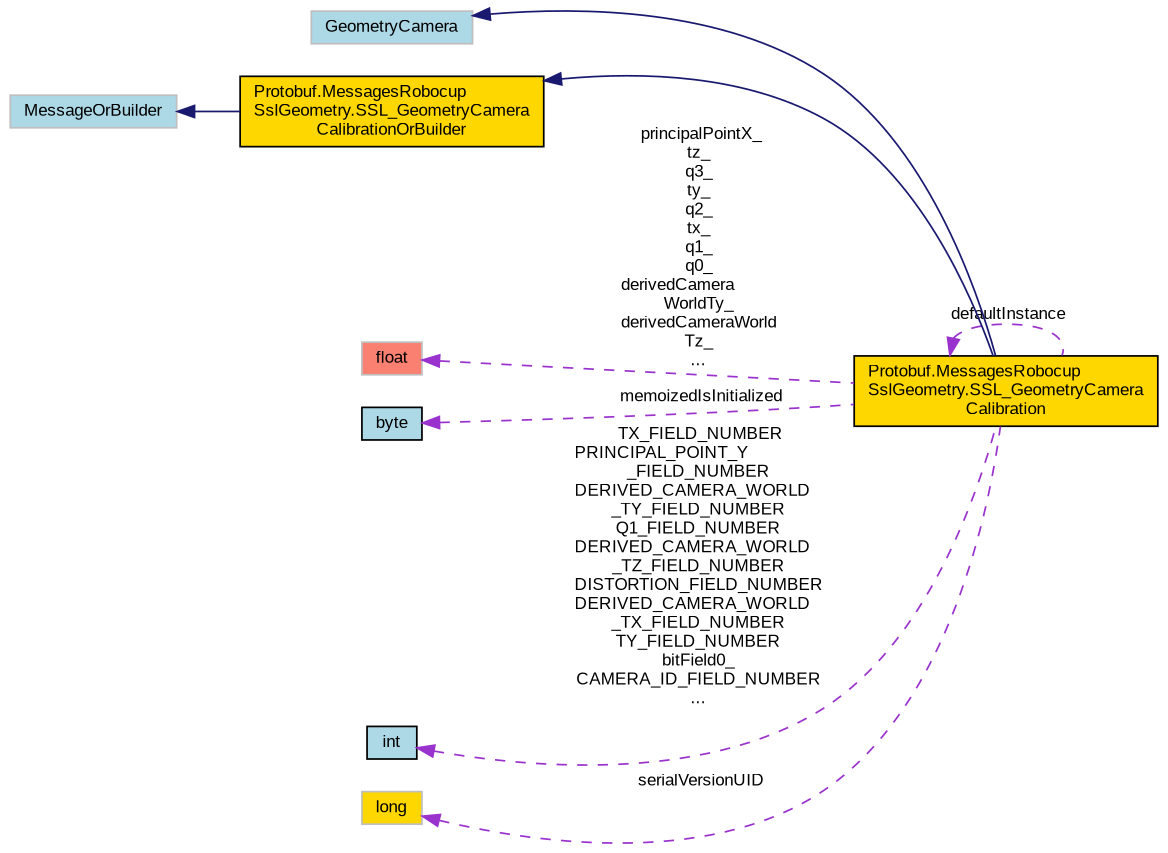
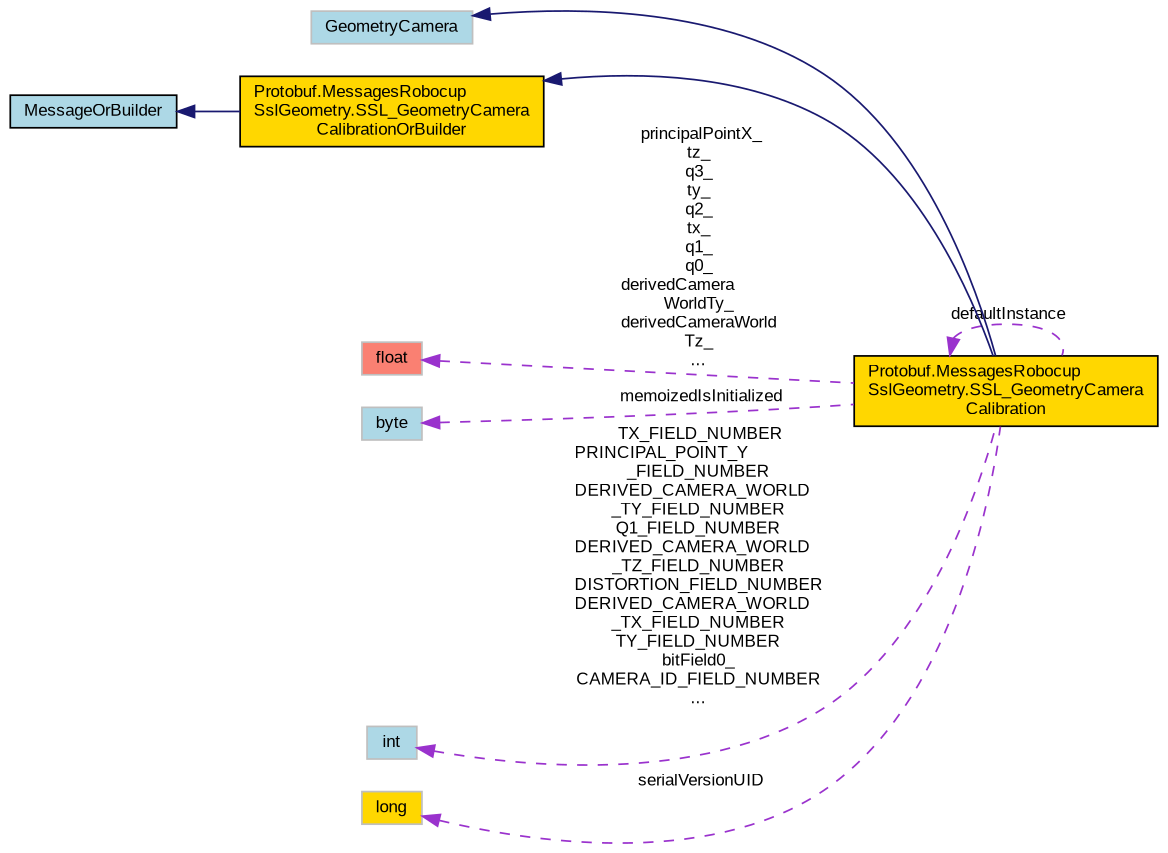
(93, 111) -> (93, 111)
(392, 424) -> (392, 424)
(392, 743) -> (392, 743)
